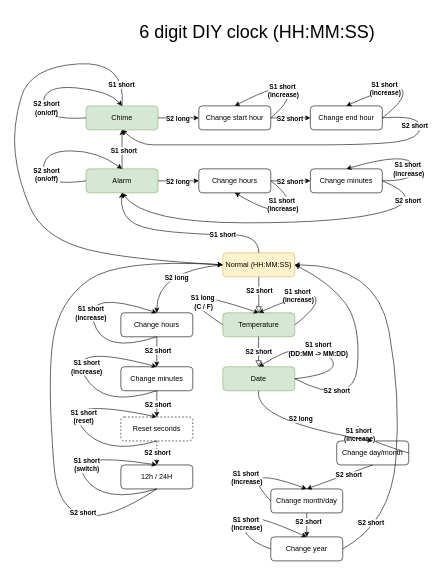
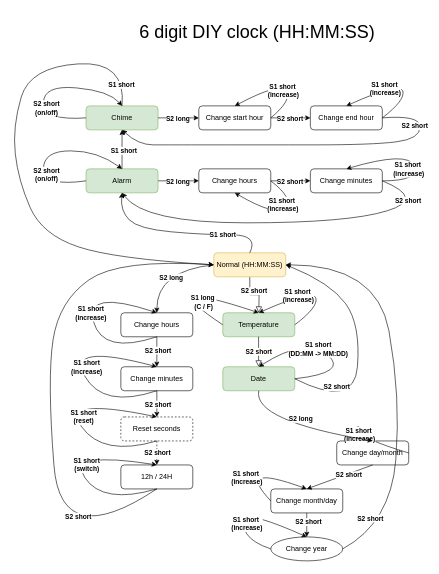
(259, 265) -> (250, 265)
(307, 549) -> (307, 549)
